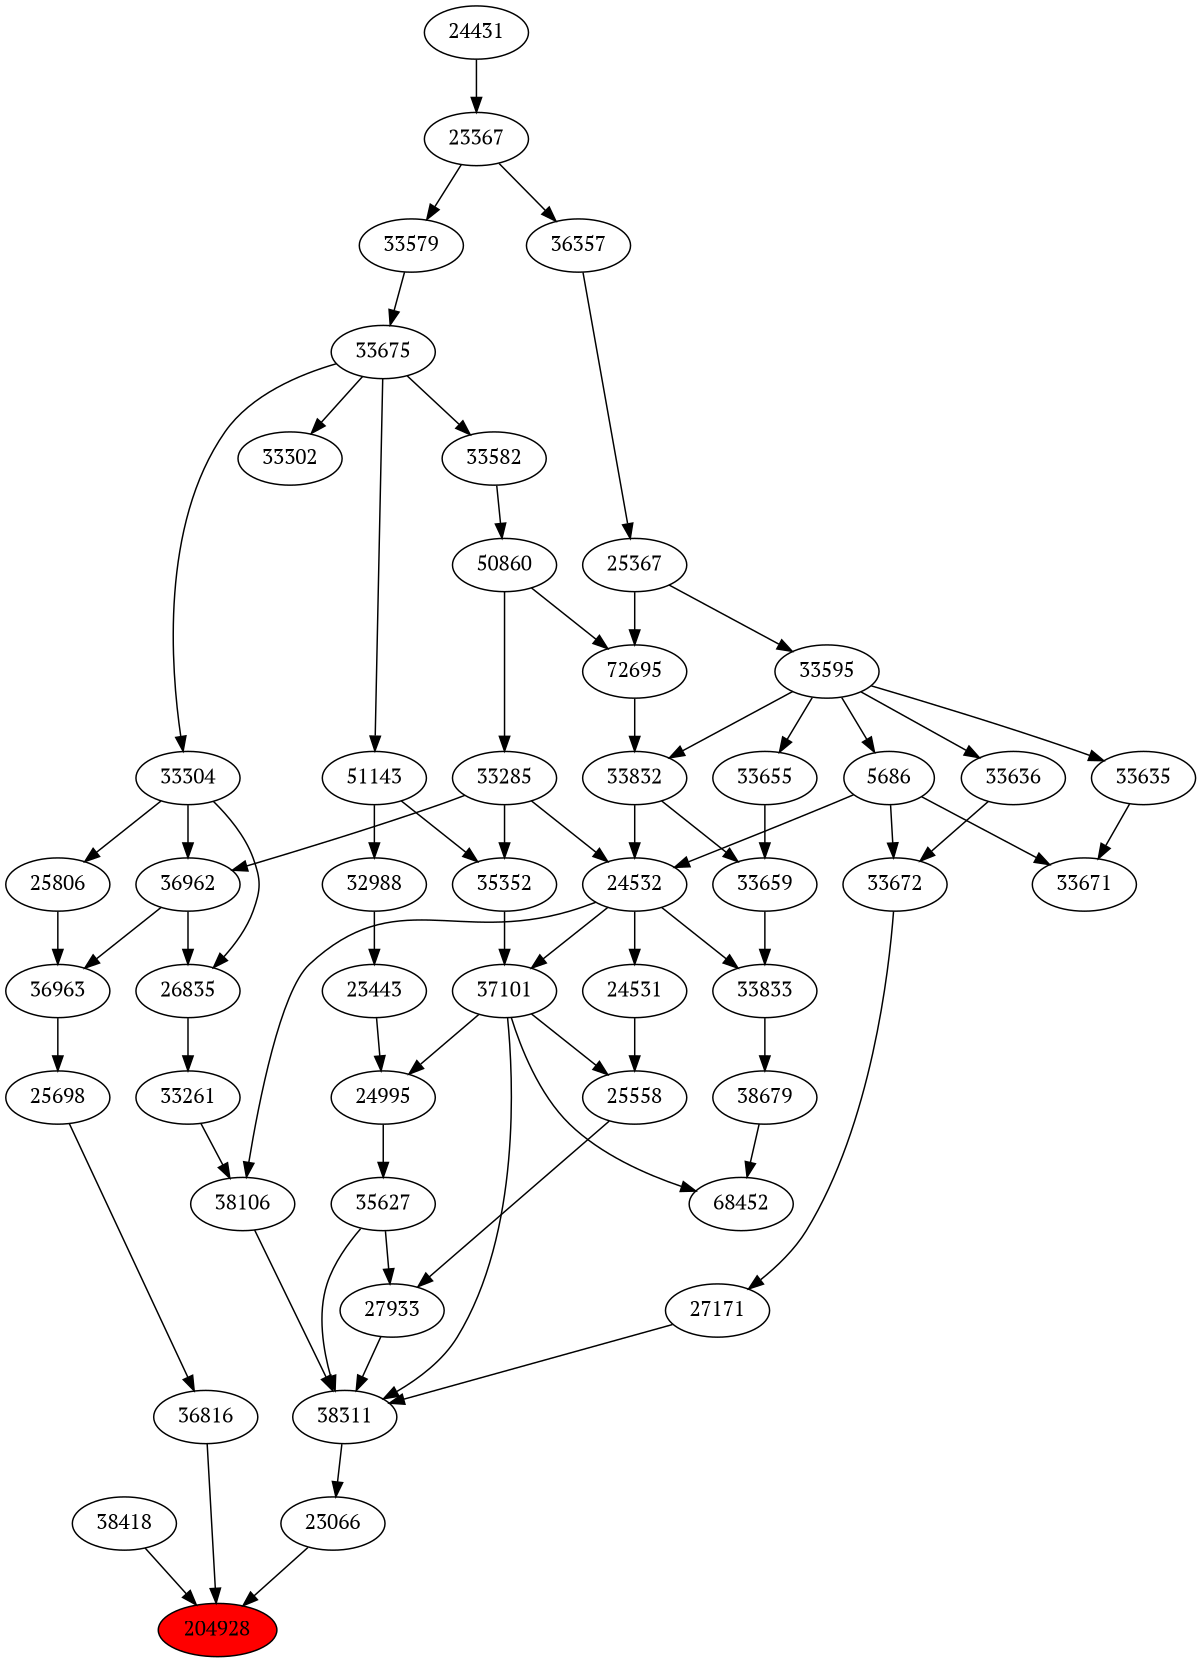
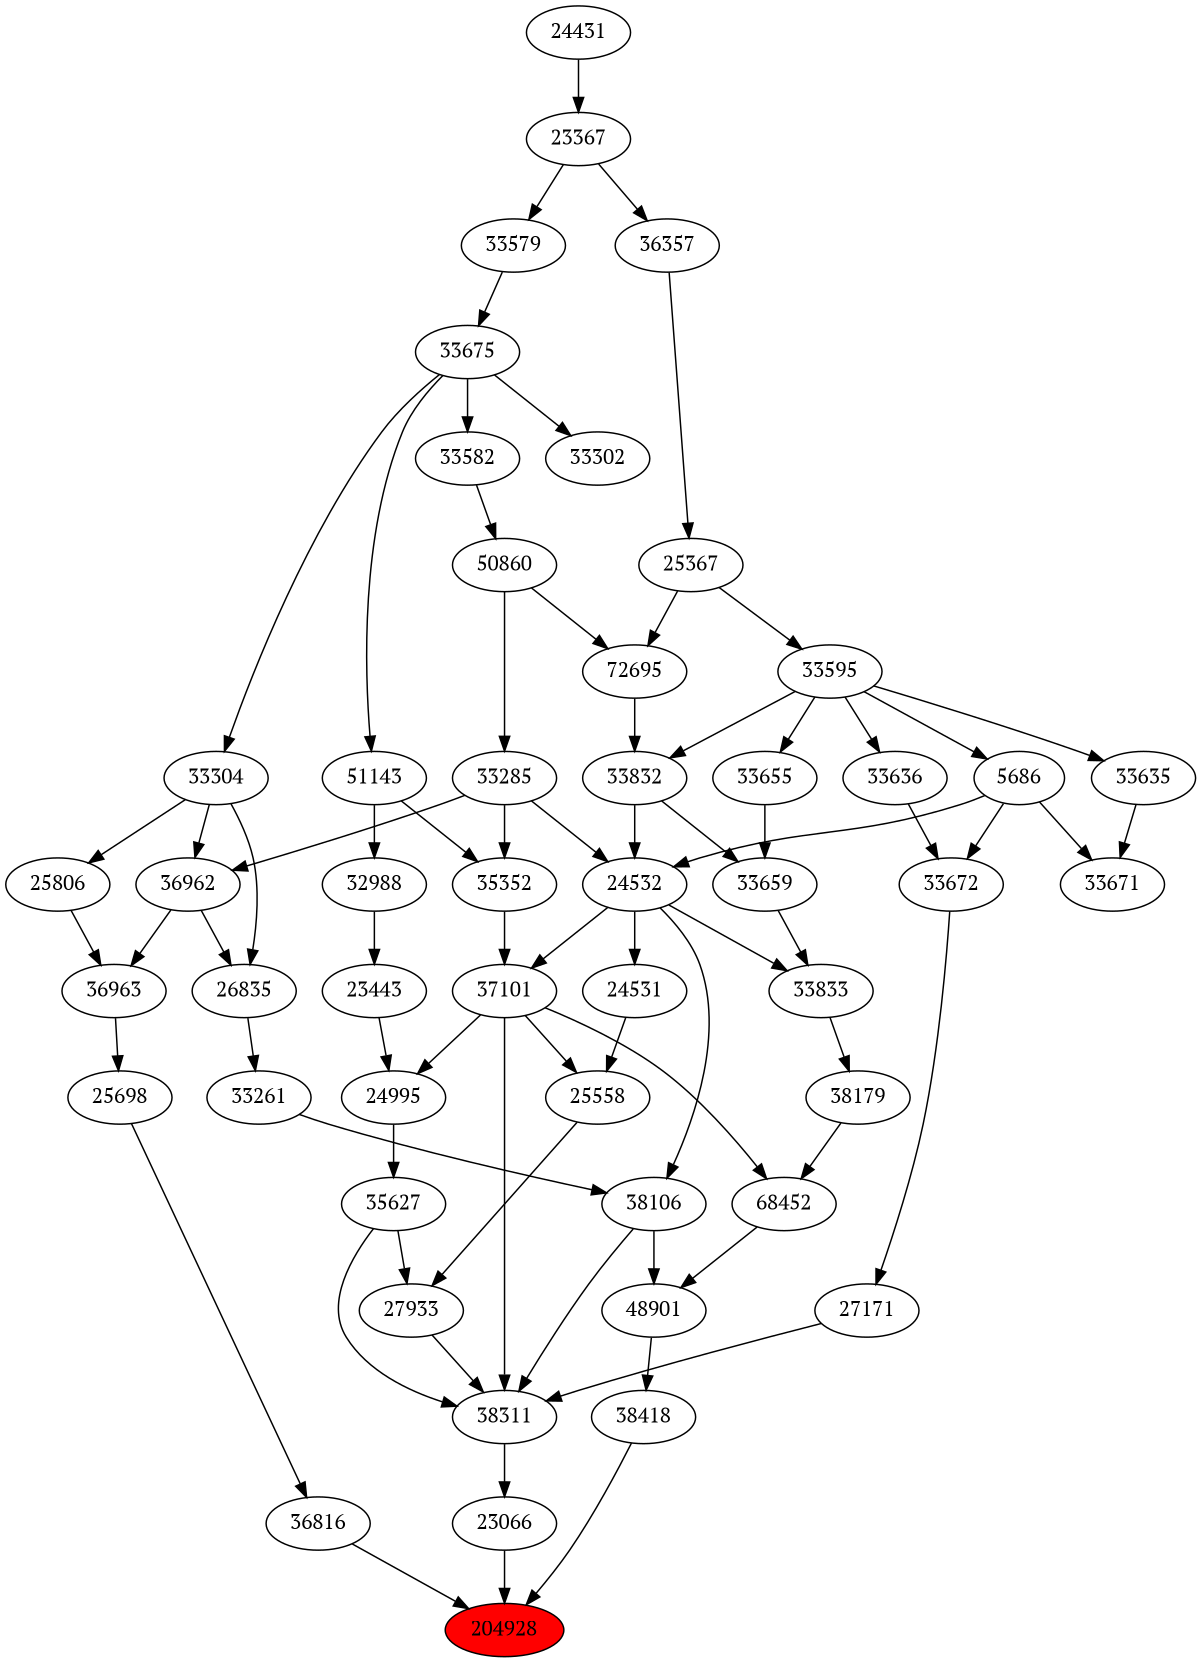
(765, 1098) -> (858, 1098)
none -> (654, 1311)
